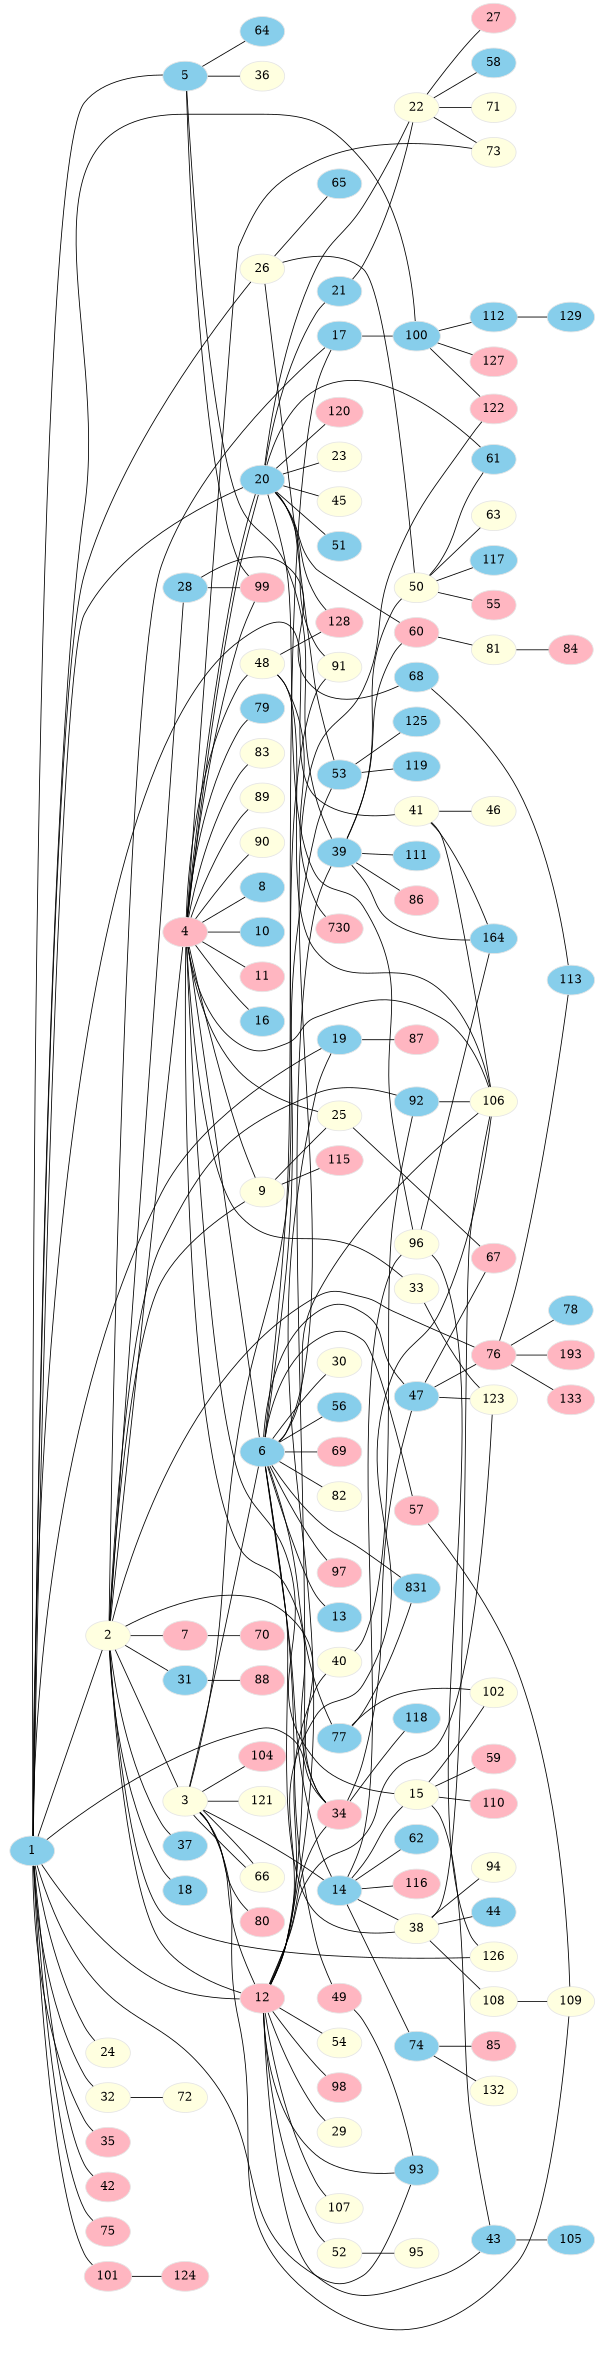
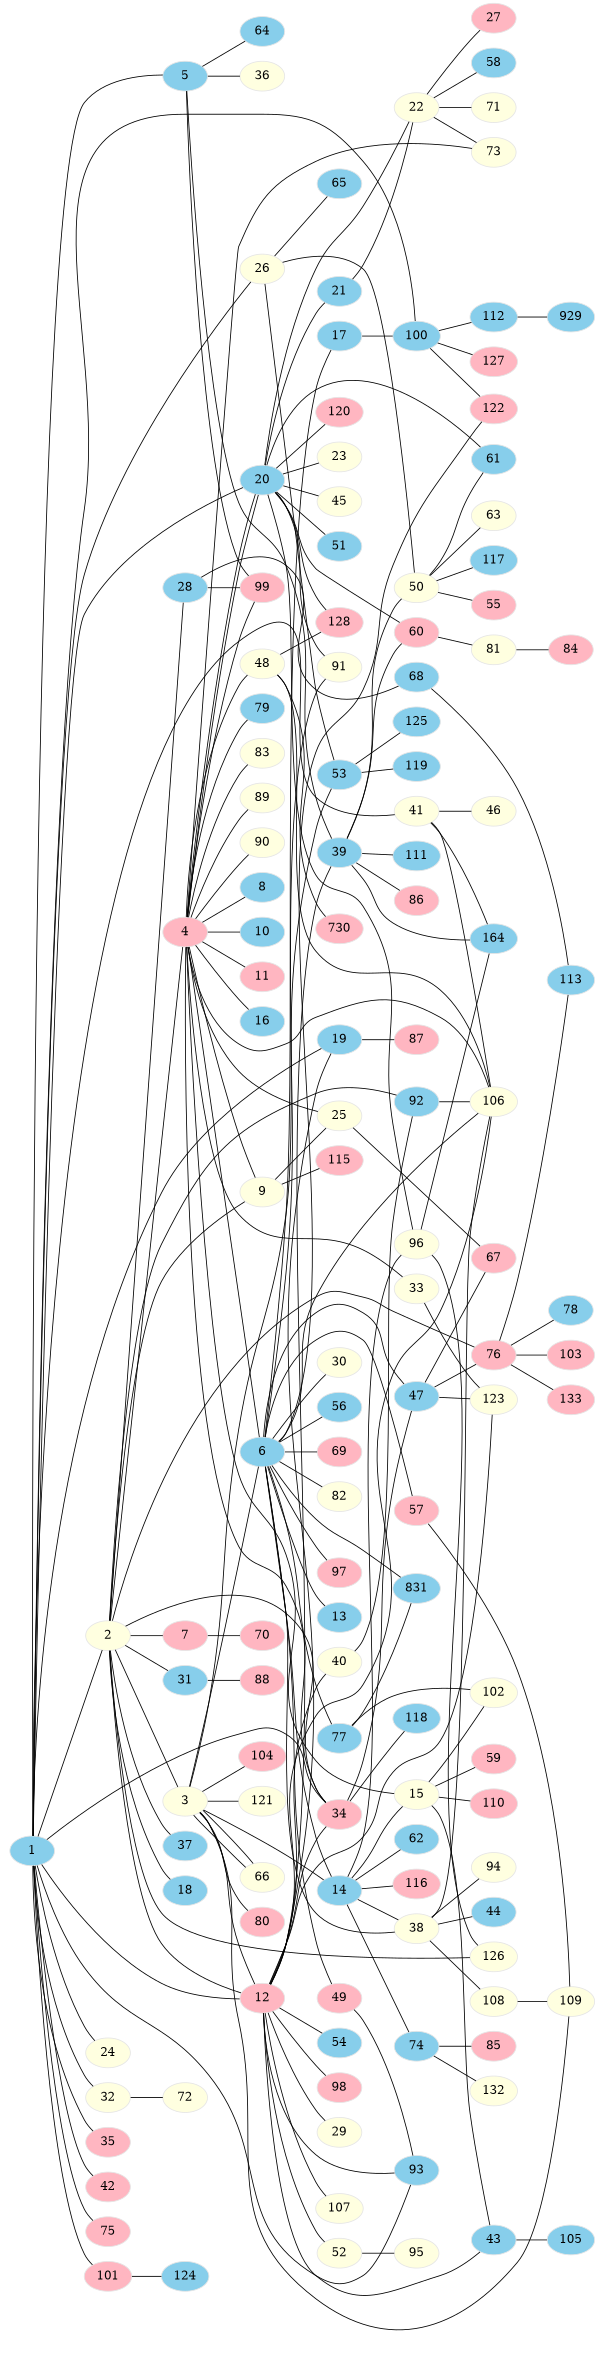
(571, 317) -> (571, 317)
(128, 955) -> none
(571, 1355) -> (571, 1355)
(339, 2043) -> (339, 2043)
(185, 2276) -> (185, 2276)
